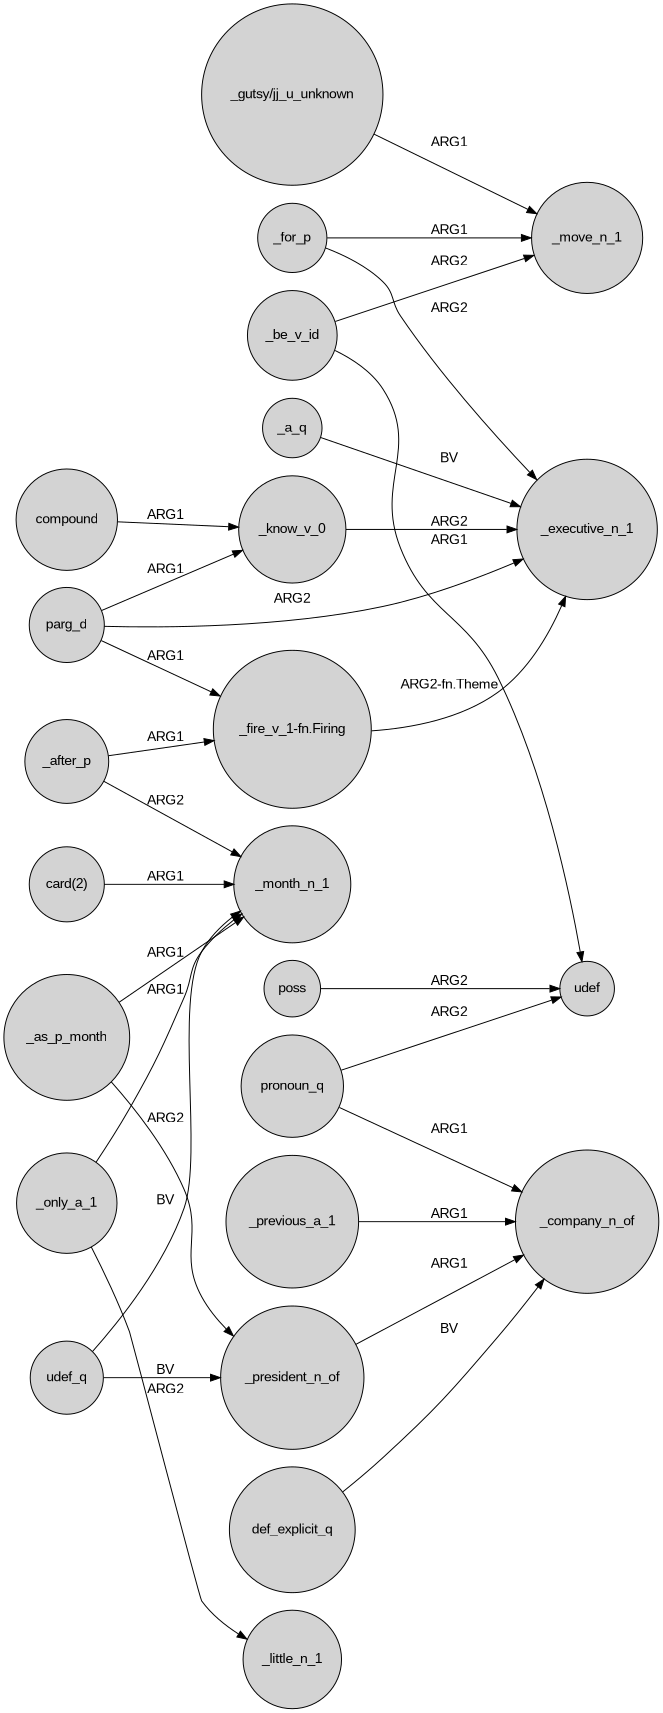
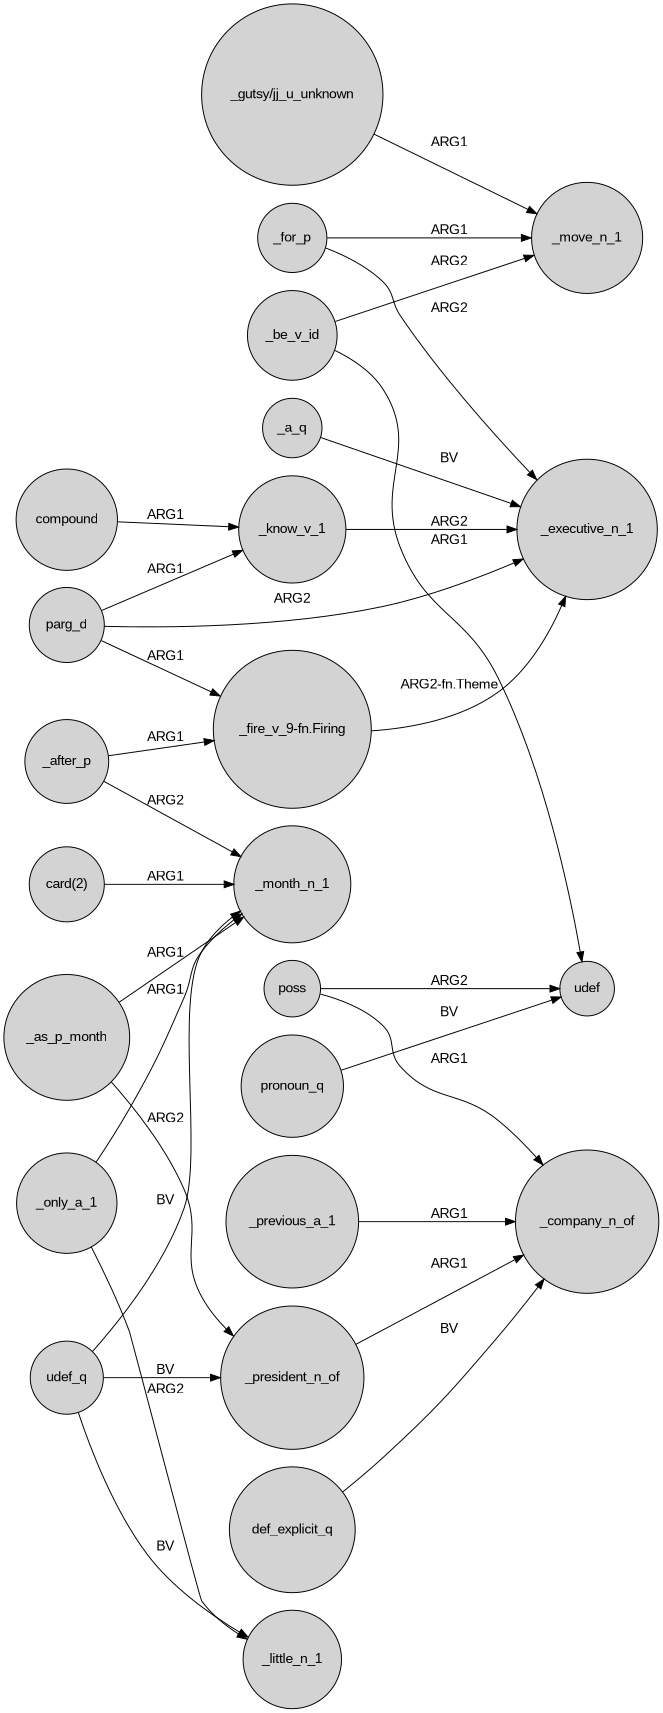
(292, 529) -> (292, 529)
(292, 729) -> (292, 729)
(449, 1013) -> (449, 1013)
(426, 1148) -> (419, 1083)
none -> (137, 1539)
